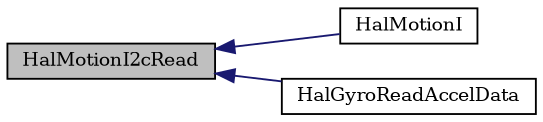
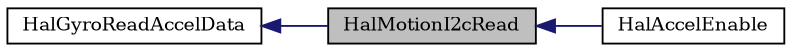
(409, 26) -> (693, 26)
(258, 79) -> (304, 26)
